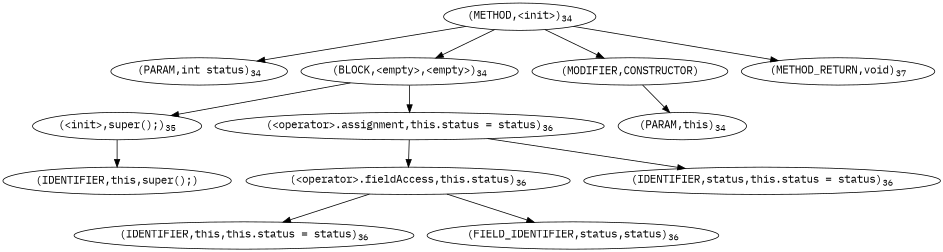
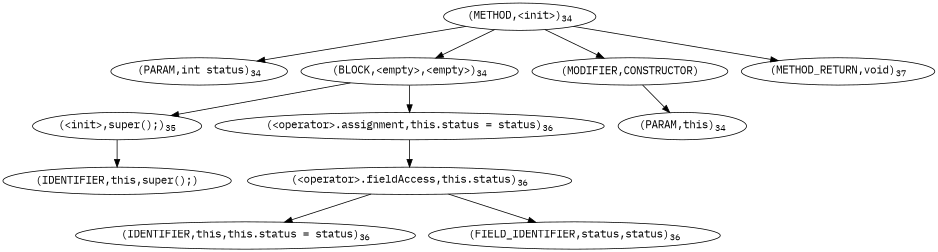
(762, 181) -> none
